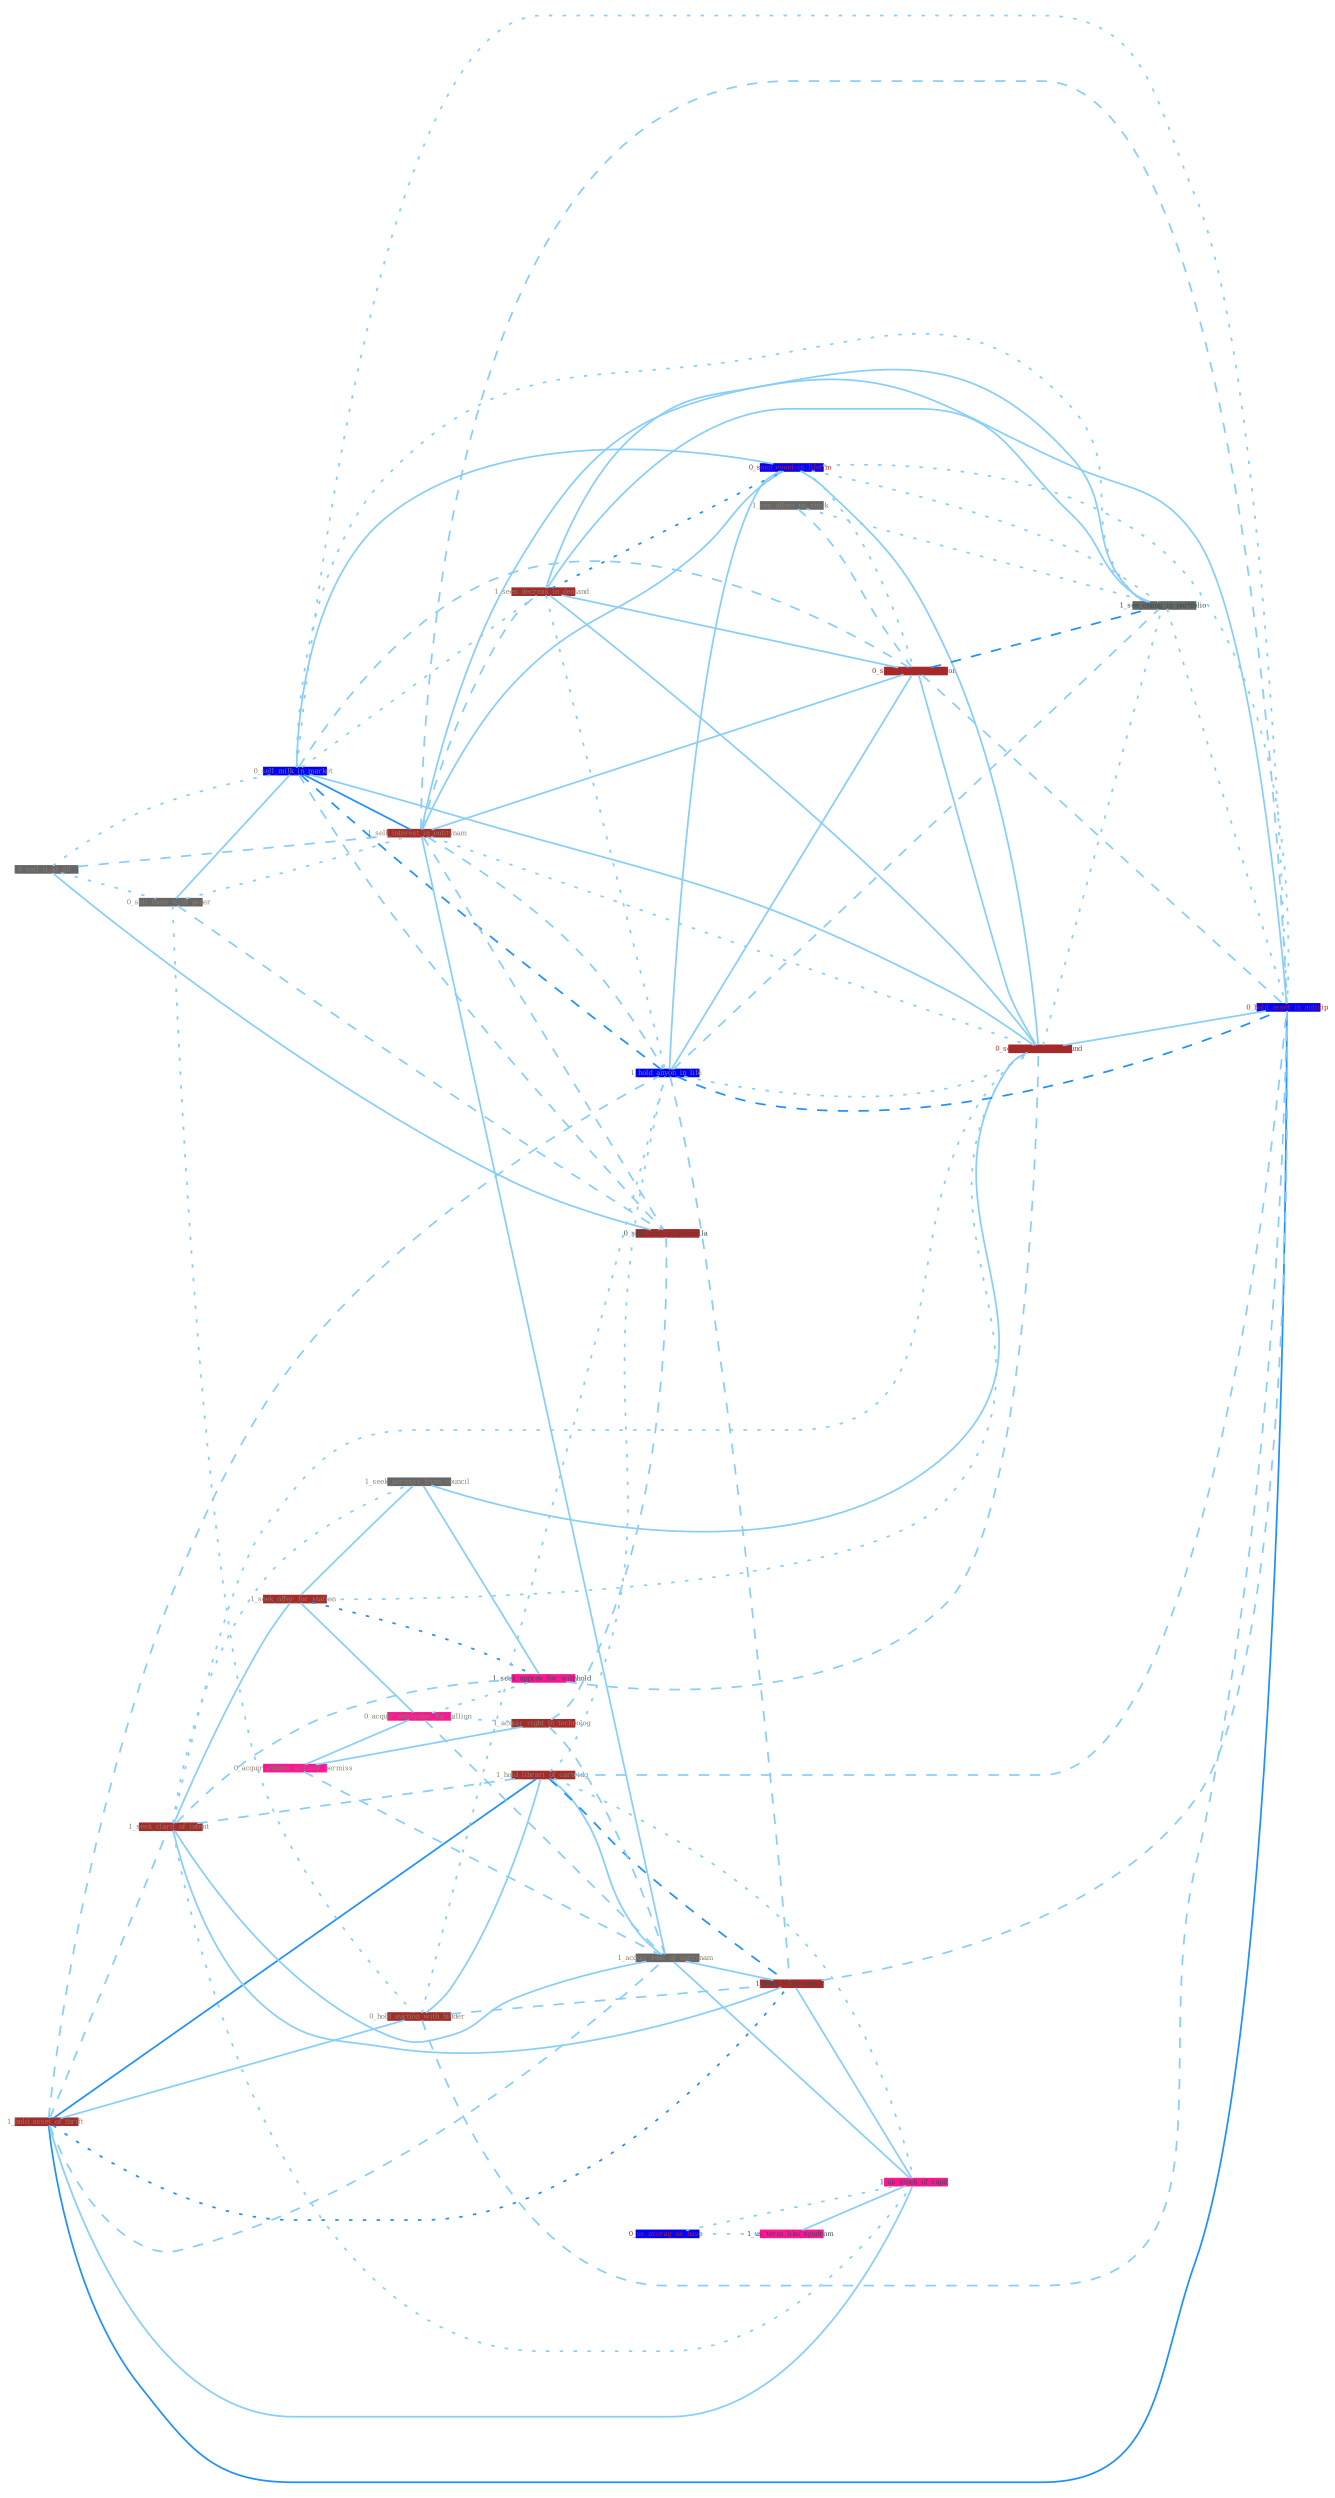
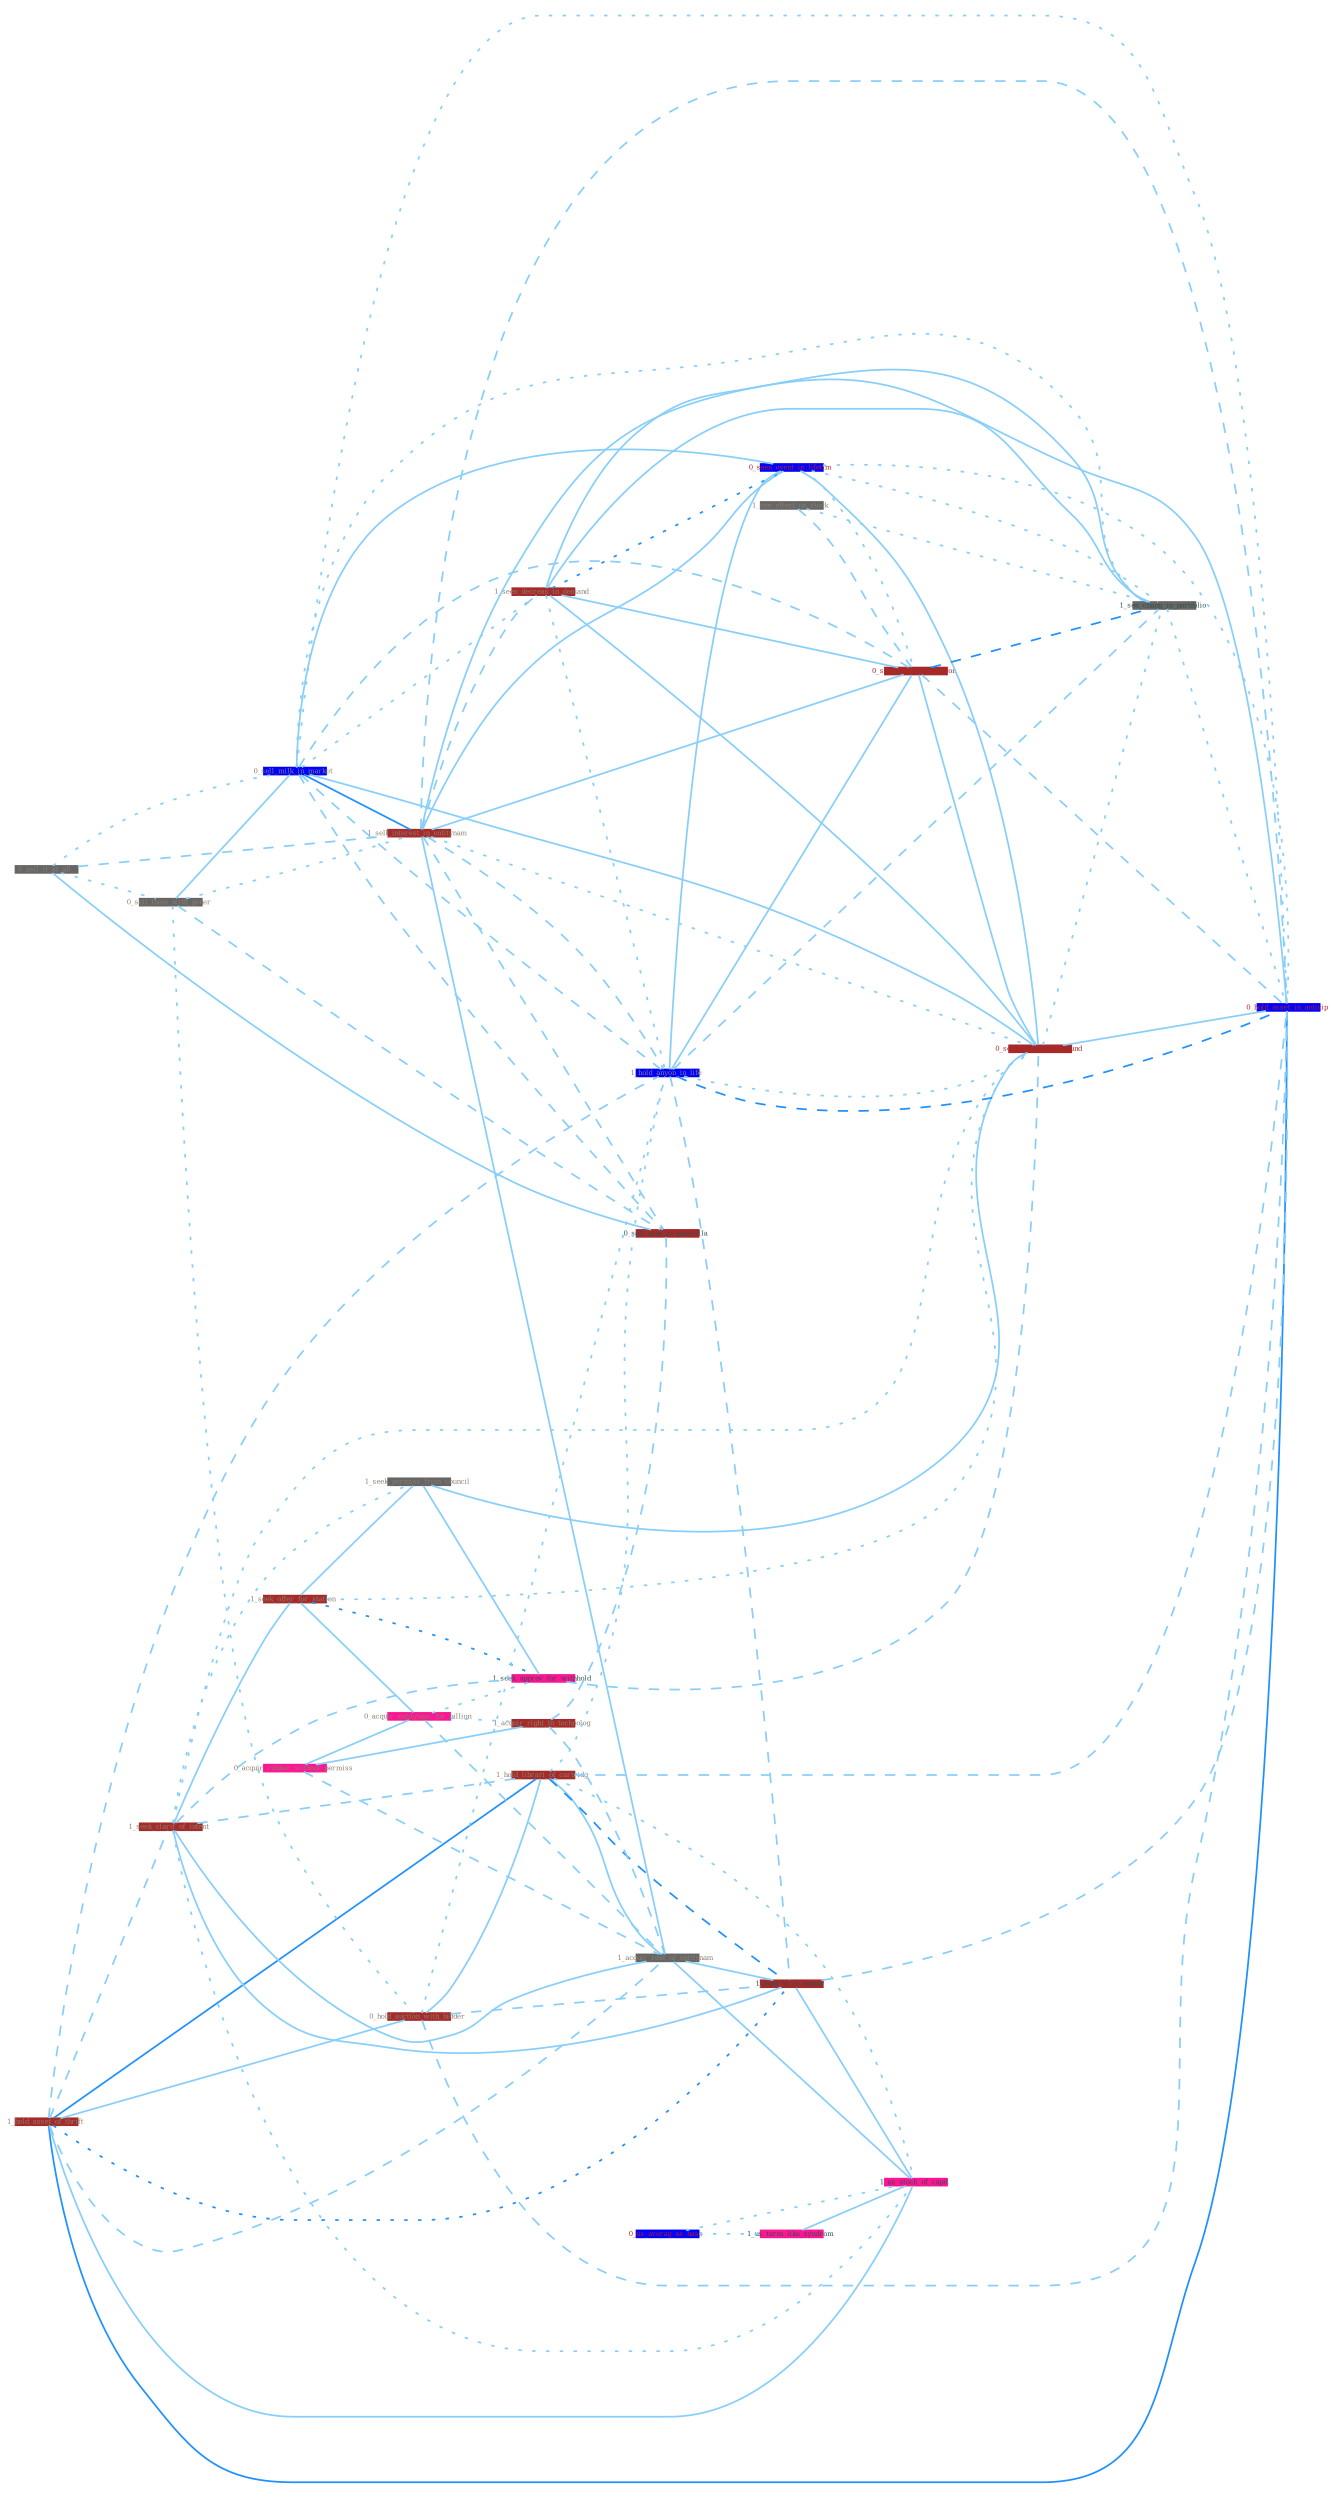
(451, 904) -> (451, 904)
